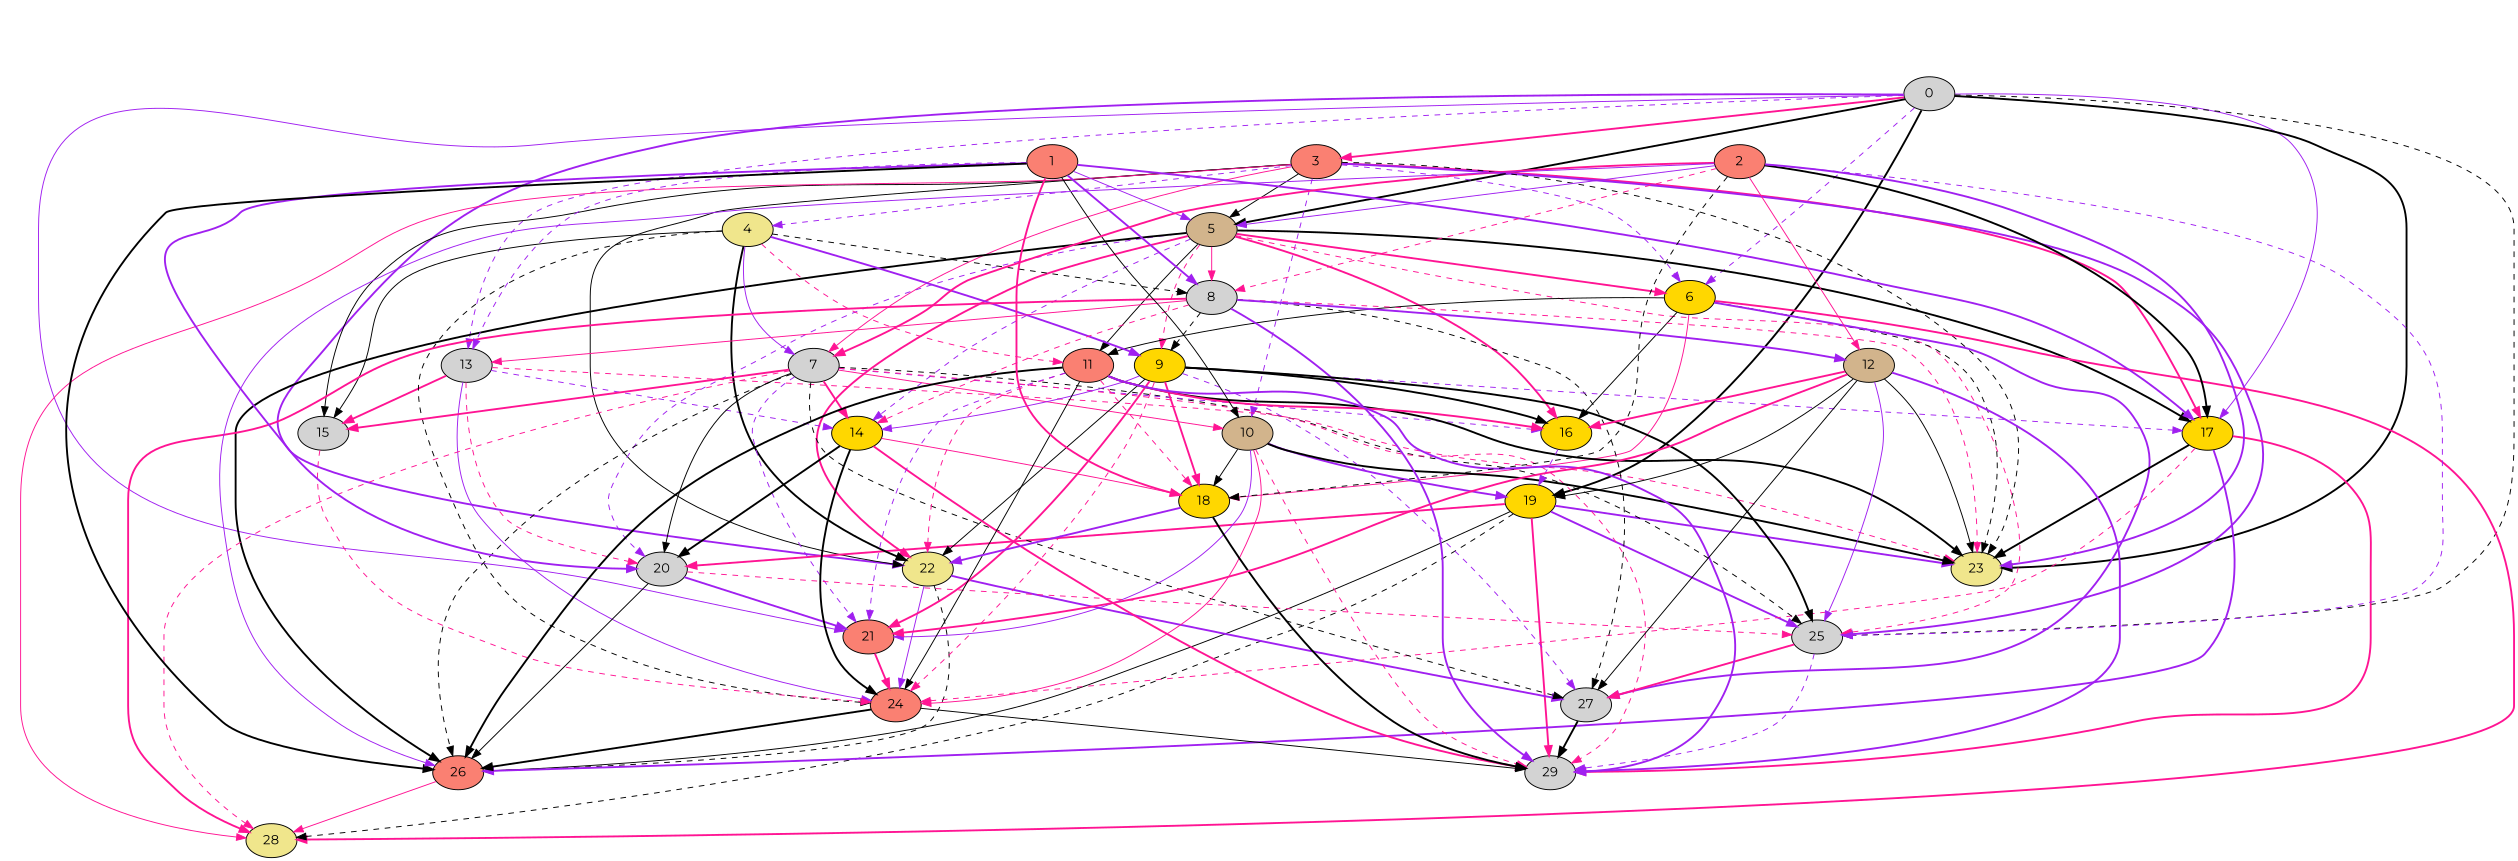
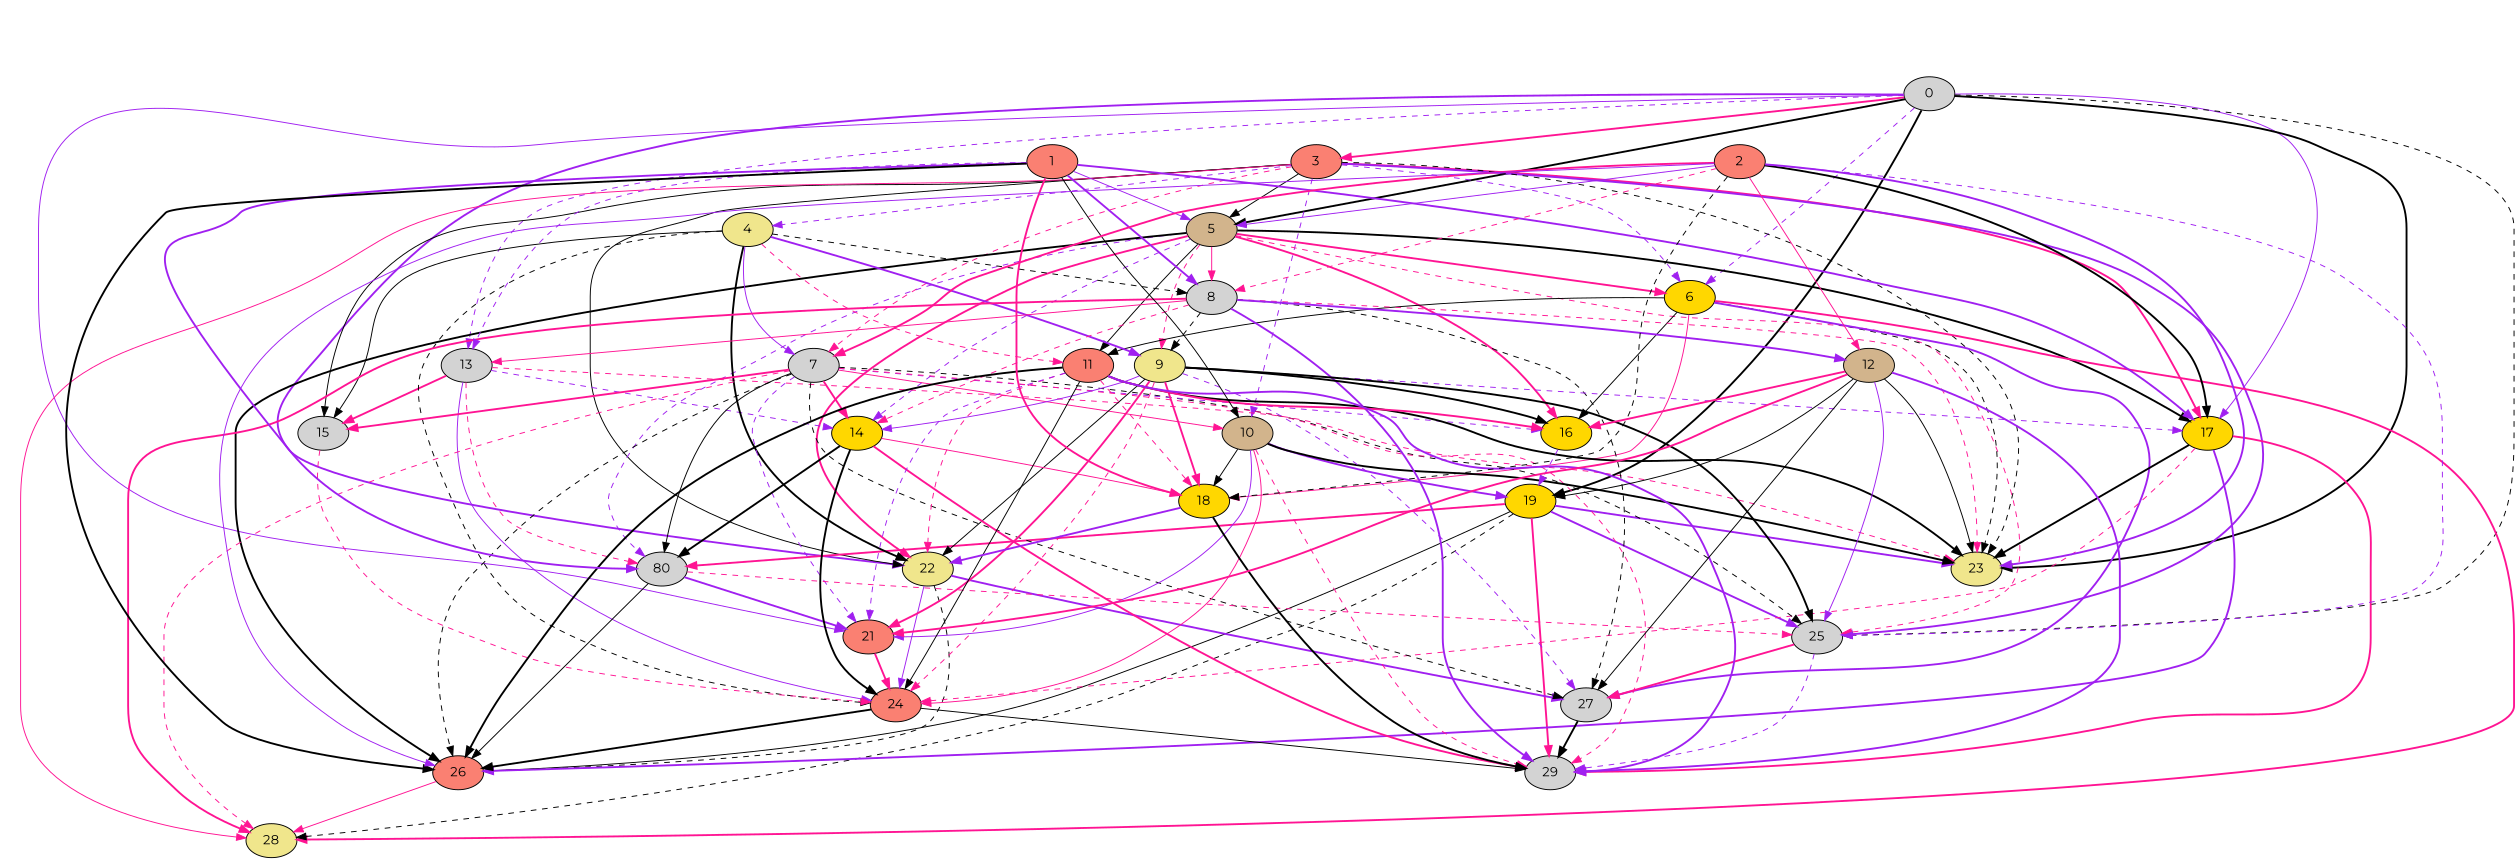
(1053, 229) -> (1053, 229)
(1160, 365) -> (1160, 365)
(662, 569) -> (662, 569)
